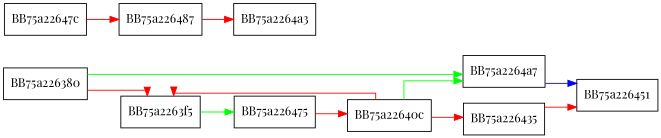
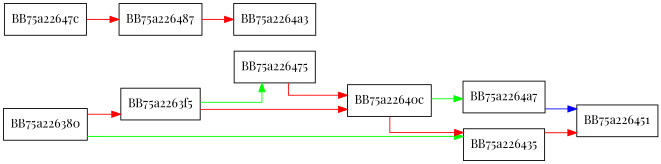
(271, 74) -> (271, 136)
(278, 93) -> (269, 109)
